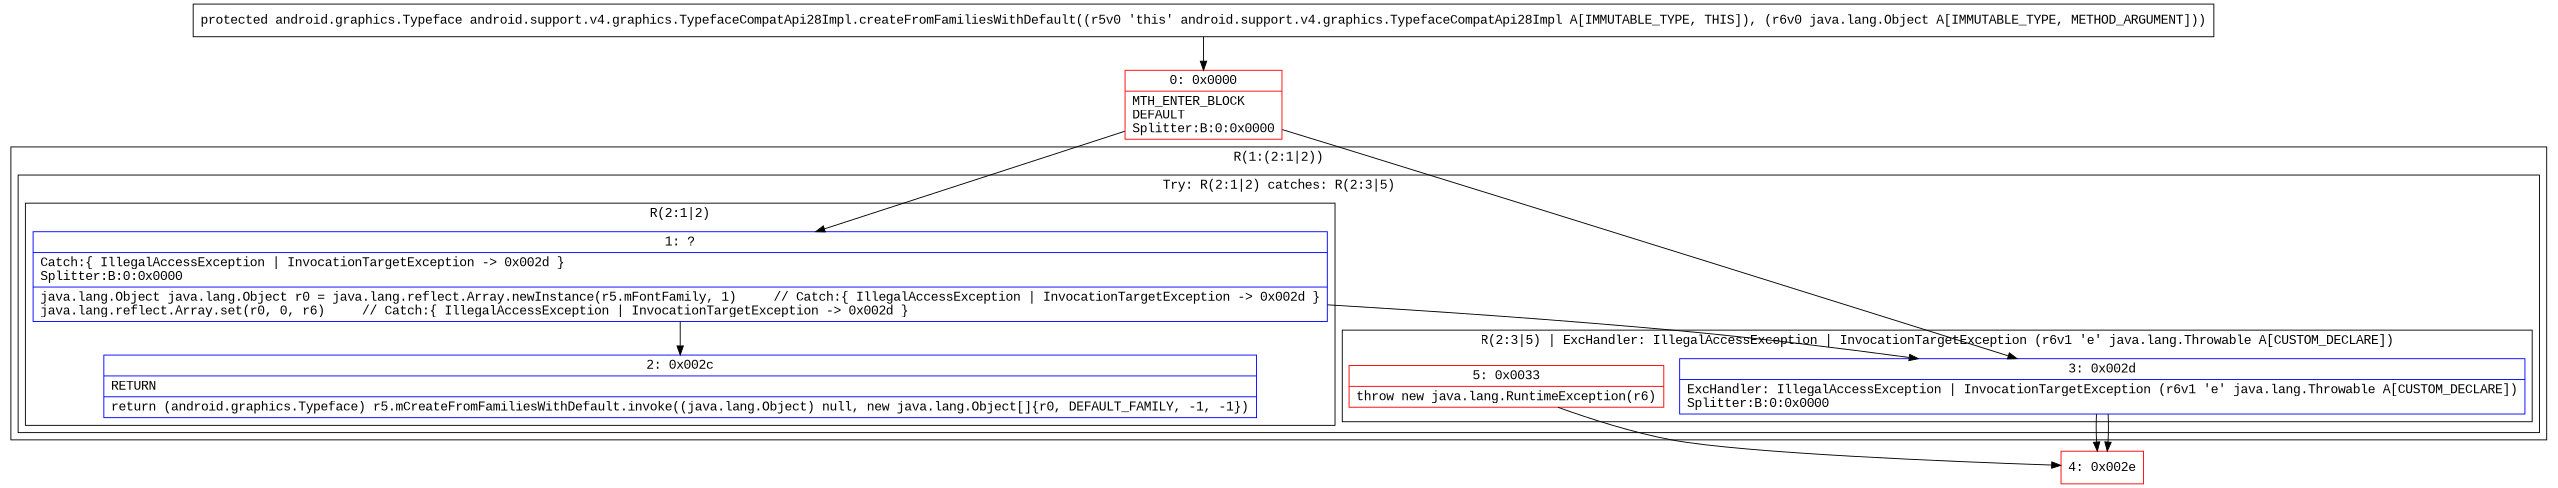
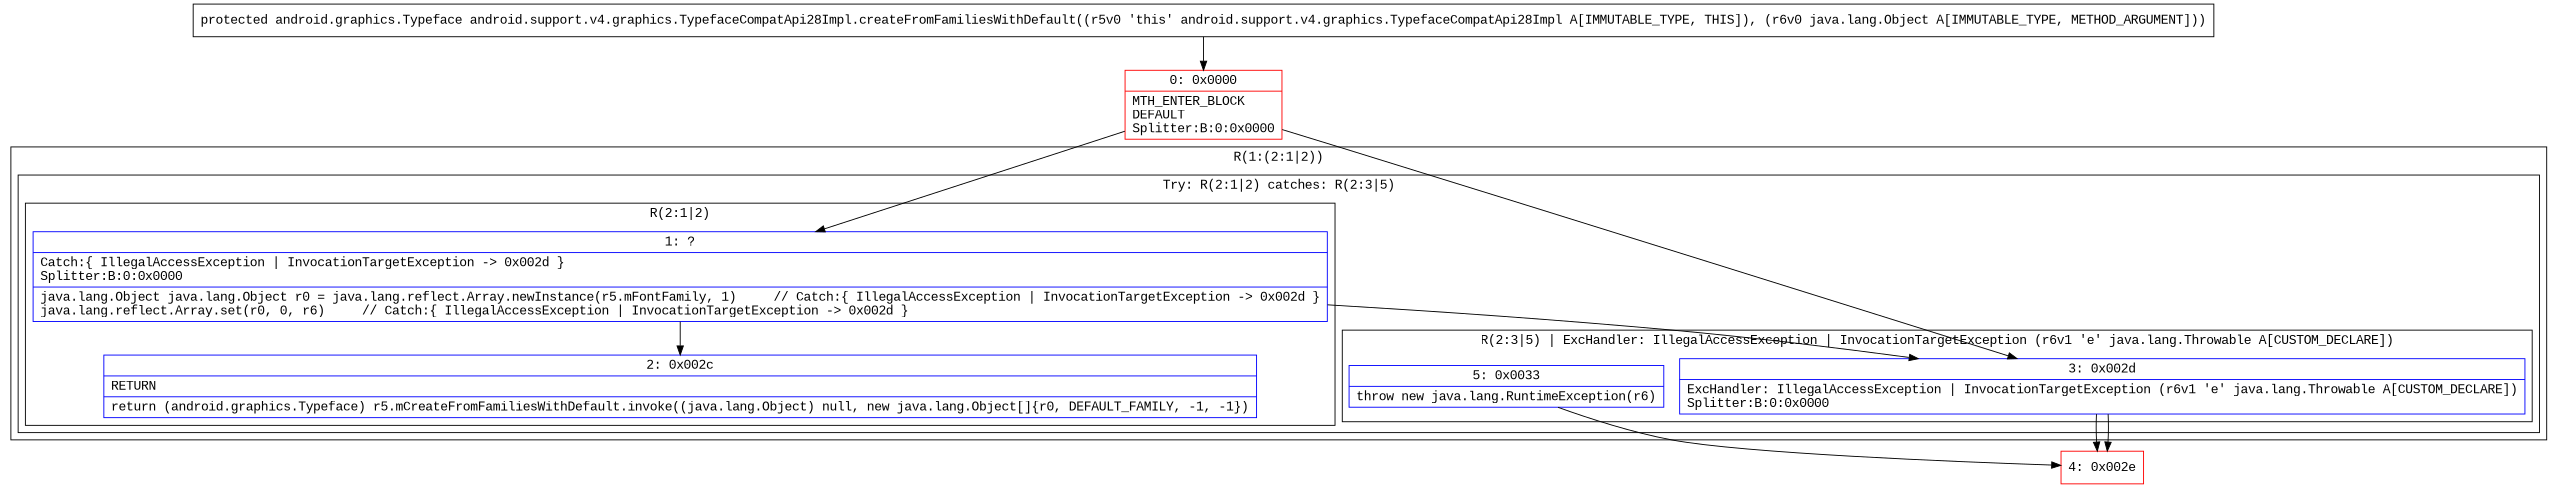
(1506, 386) -> (1506, 386)
